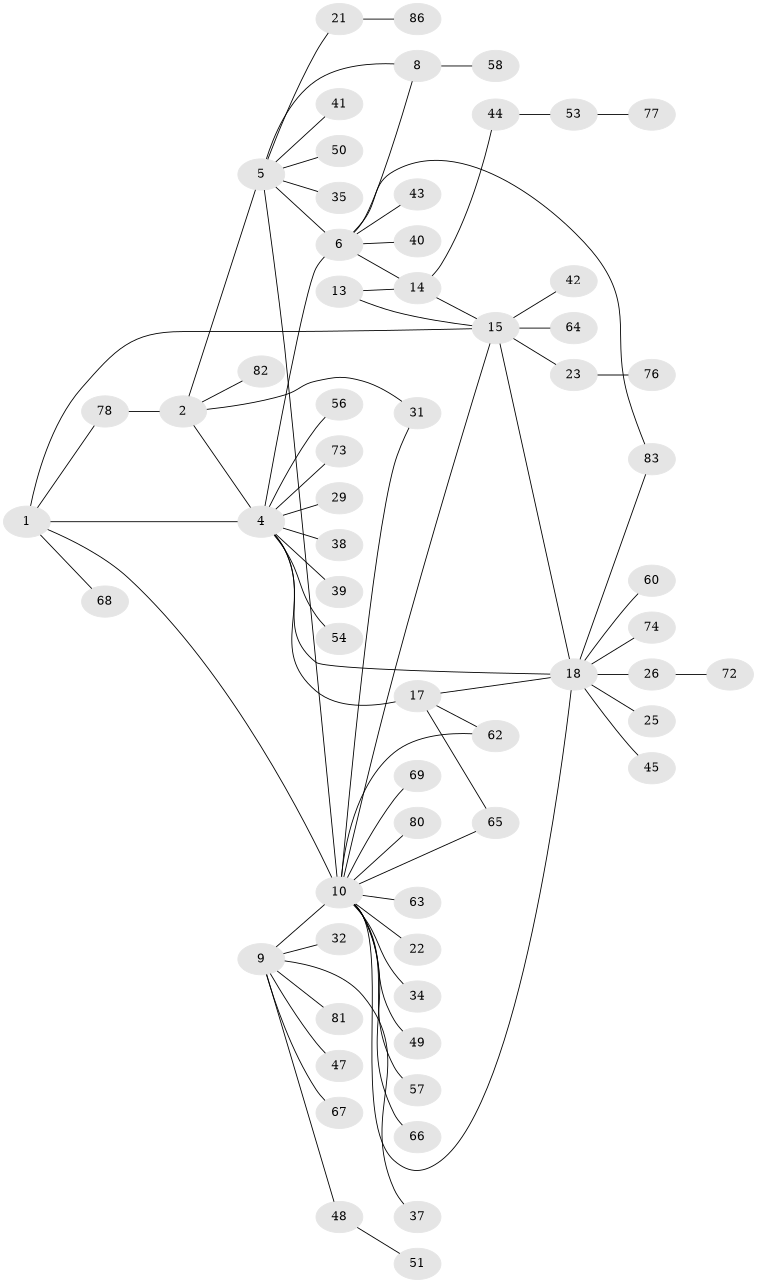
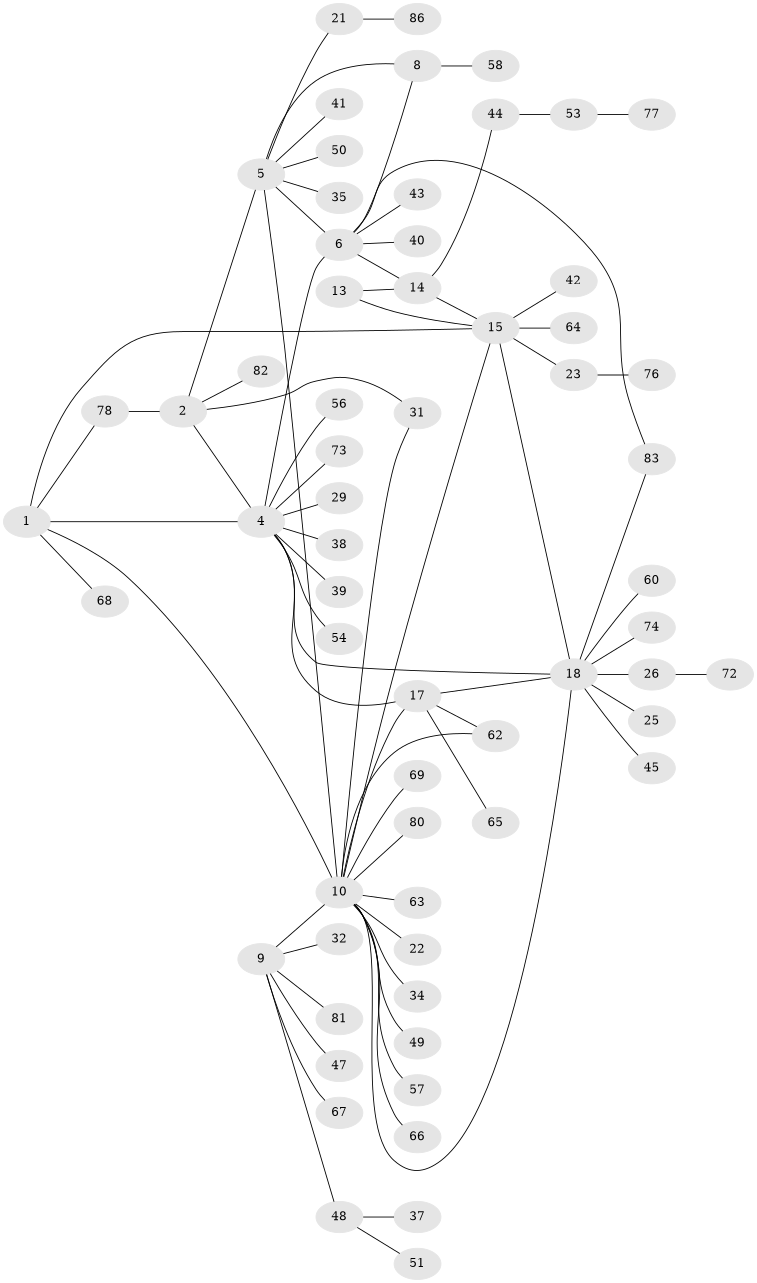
(418, 858) -> (377, 761)
(387, 1071) -> (379, 1217)
